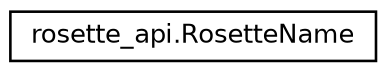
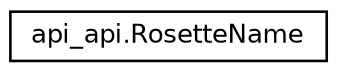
(193, 36) -> (169, 36)
